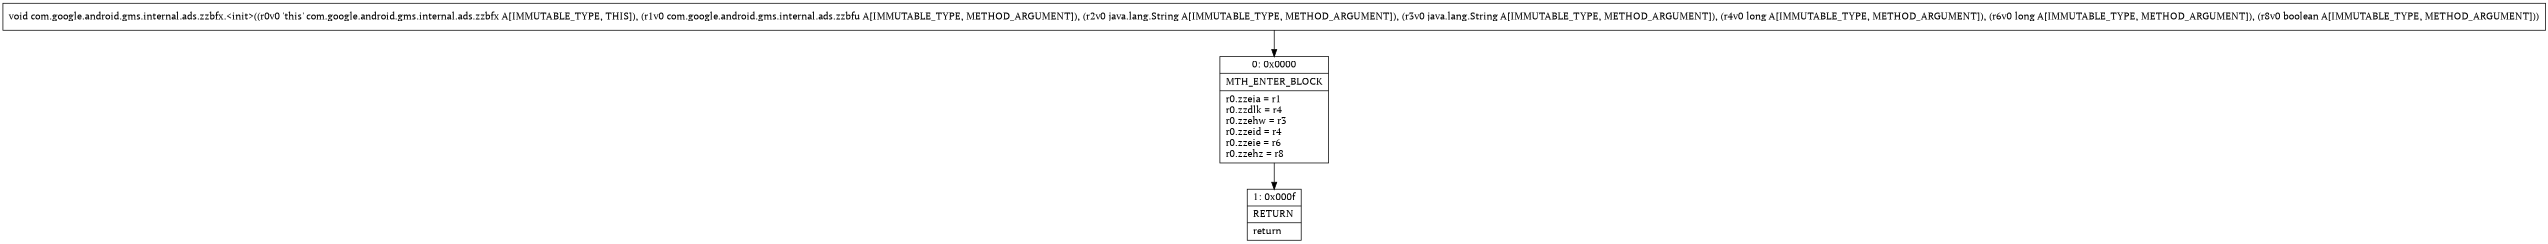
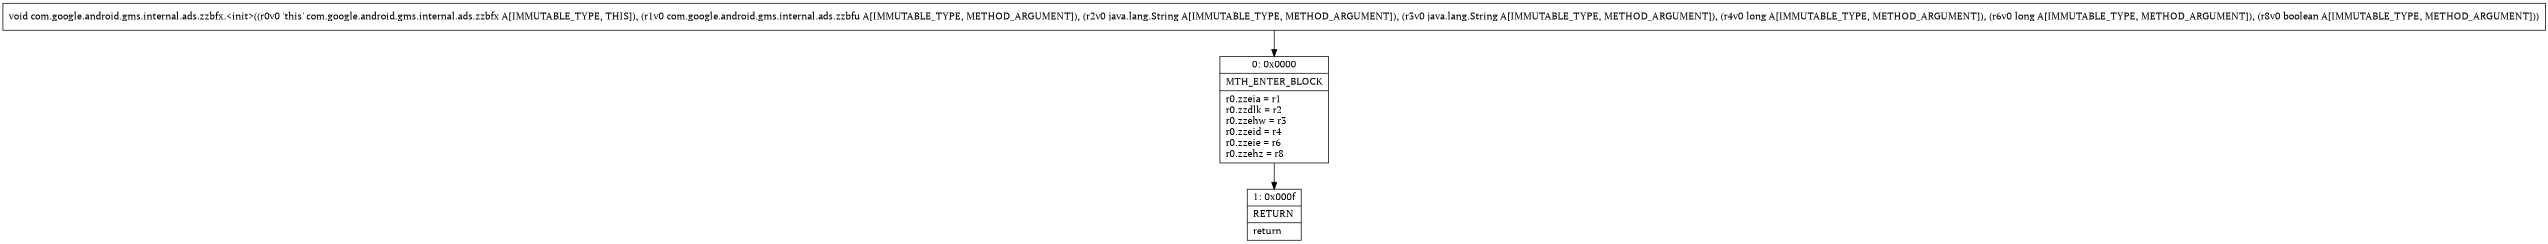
(1254, 110) -> (1254, 110)
